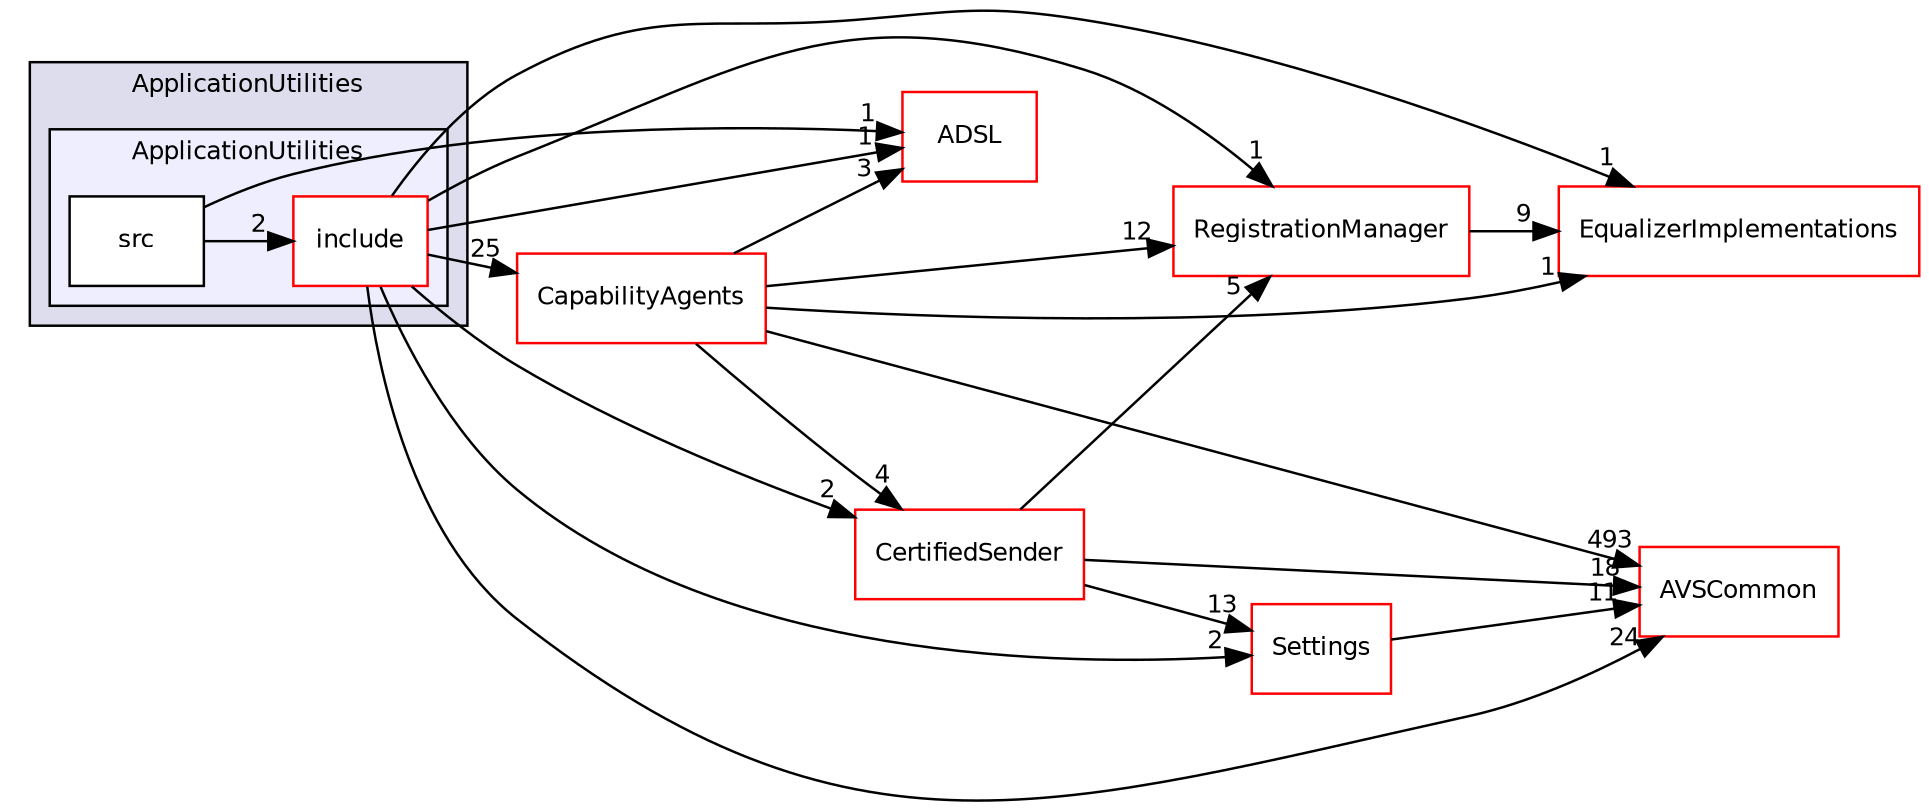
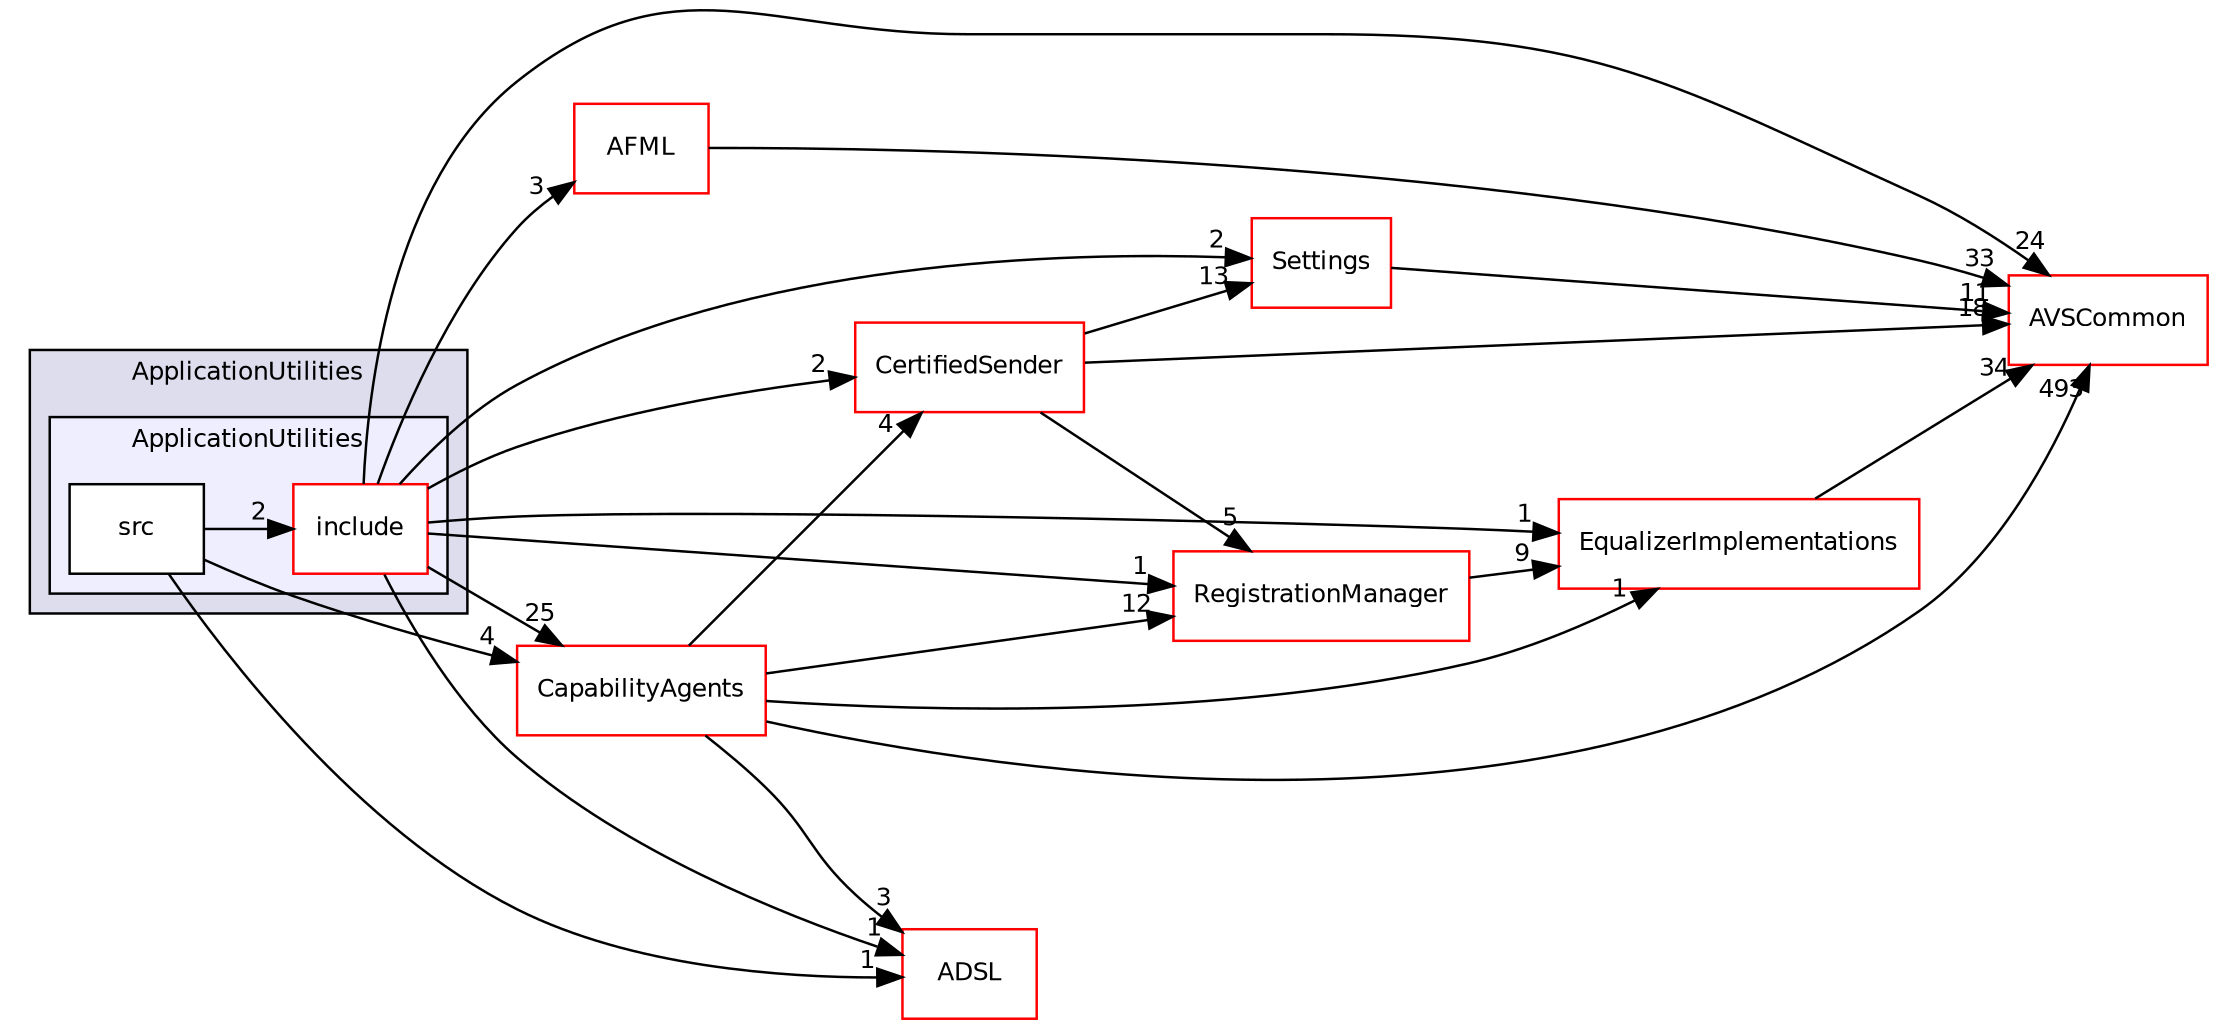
none -> (641, 149)
none -> (1913, 439)
none -> (347, 614)
